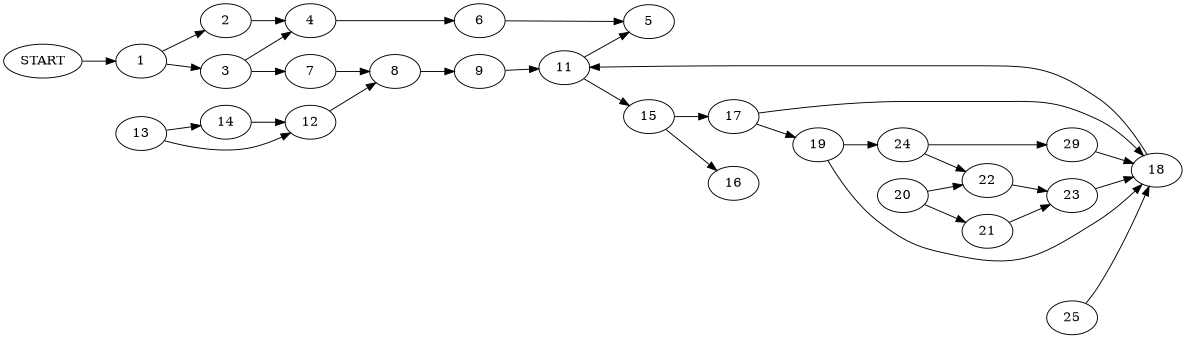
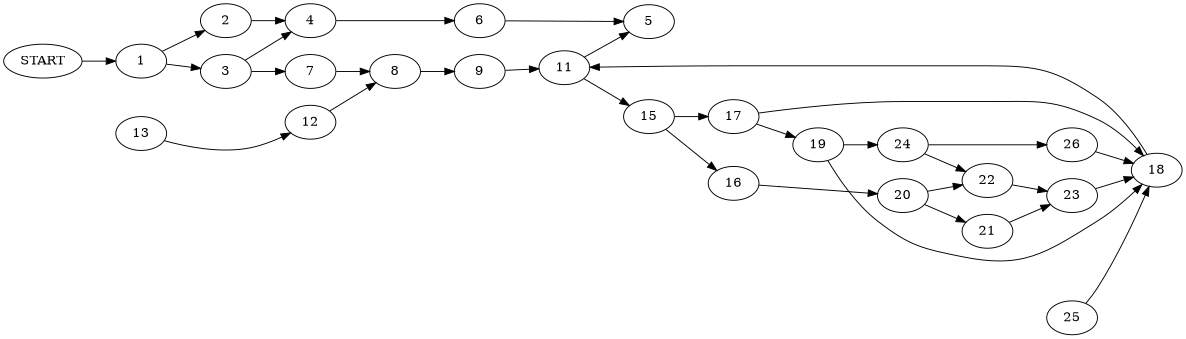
(226, 122) -> none
(1072, 145) -> (1072, 145)
none -> (813, 189)
